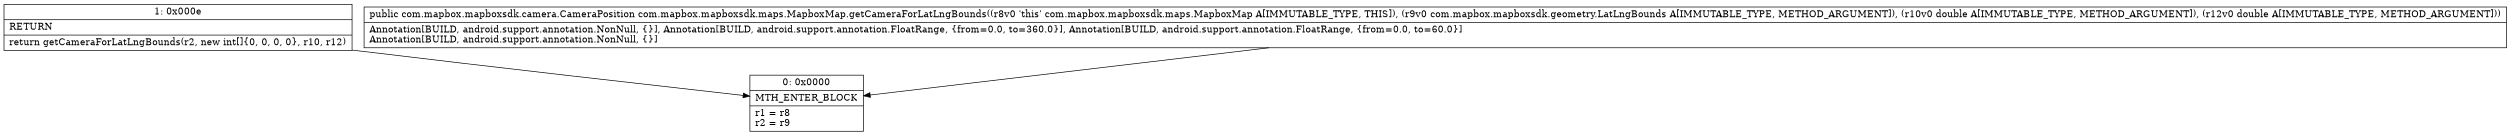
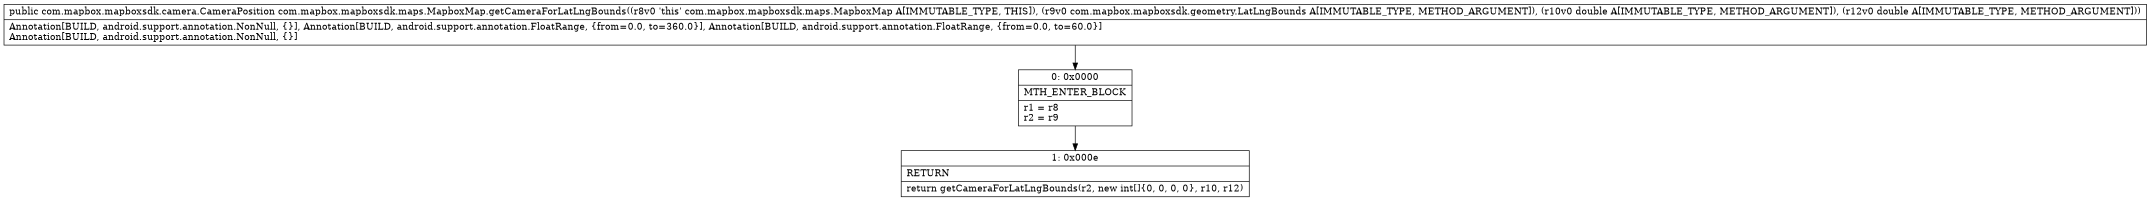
(548, 73) -> (1075, 135)
